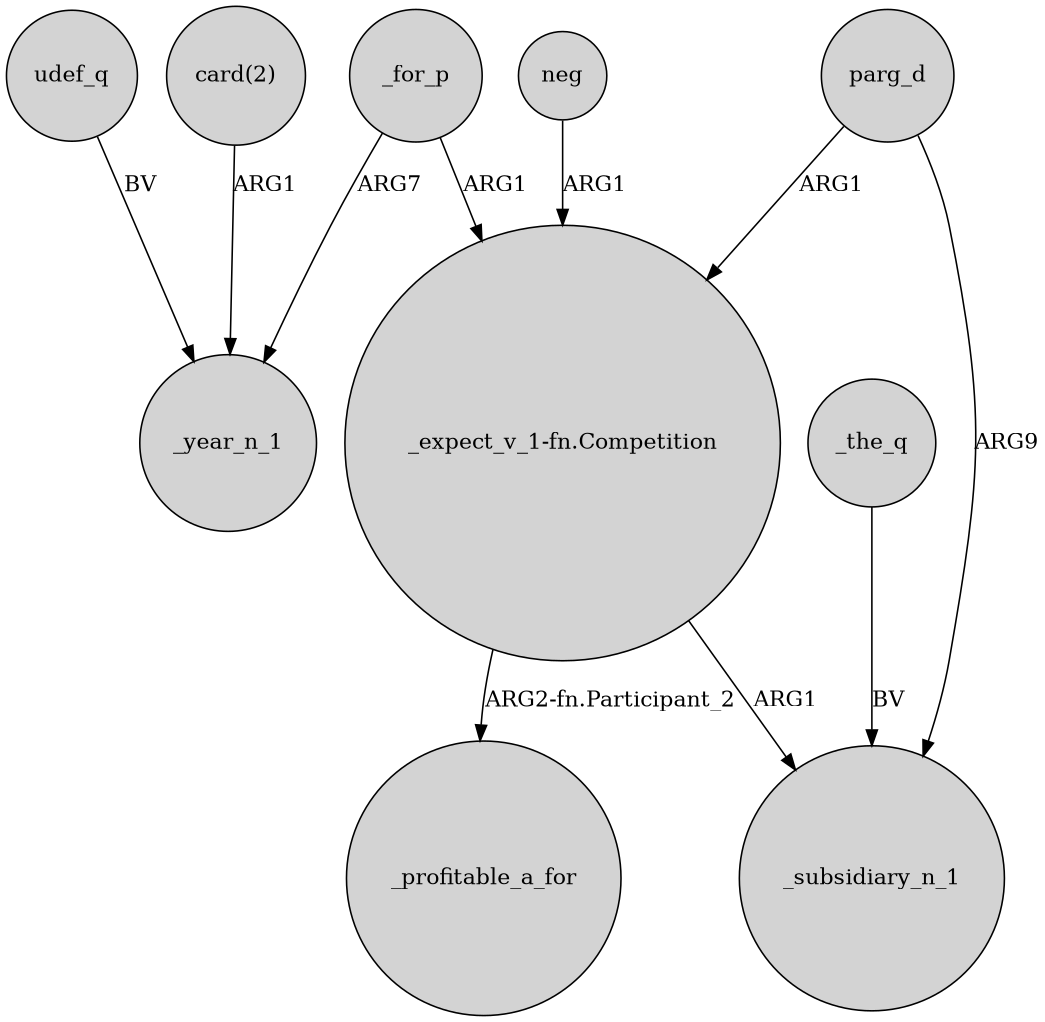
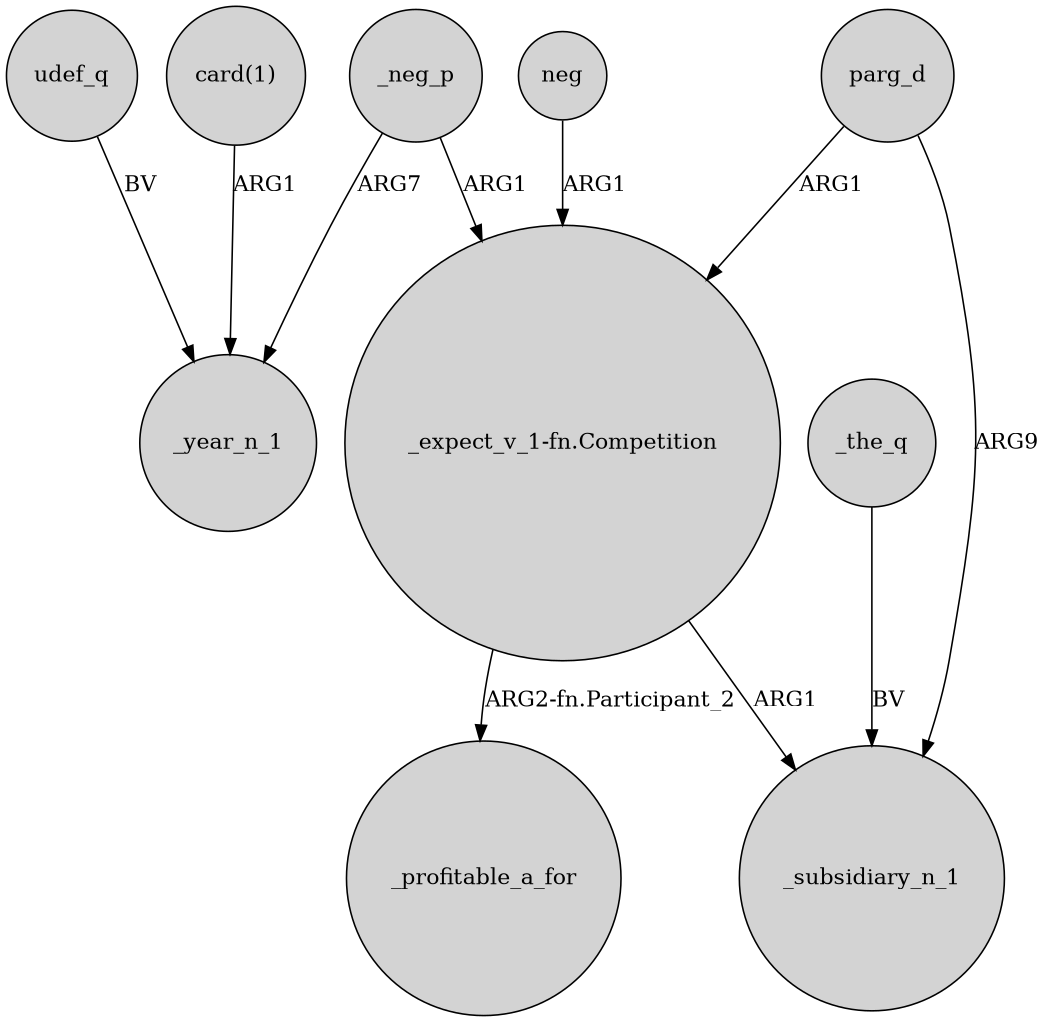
(236, 76) -> (236, 76)
(416, 76) -> (416, 76)
